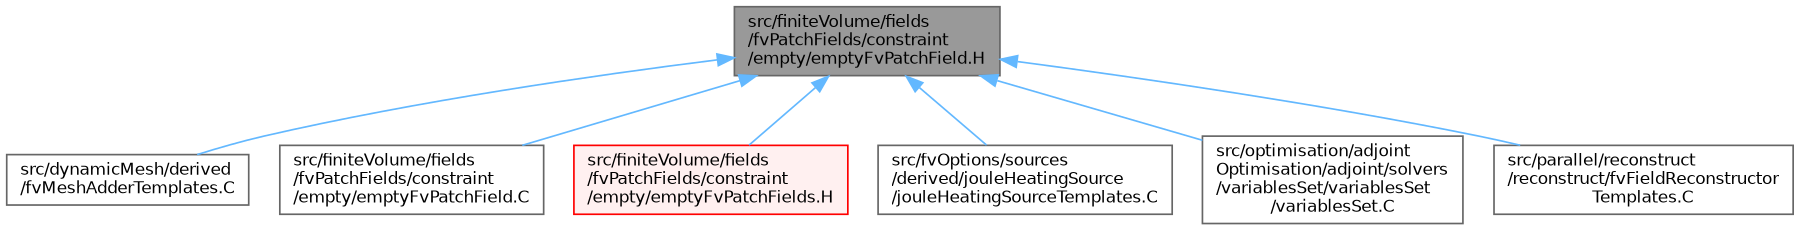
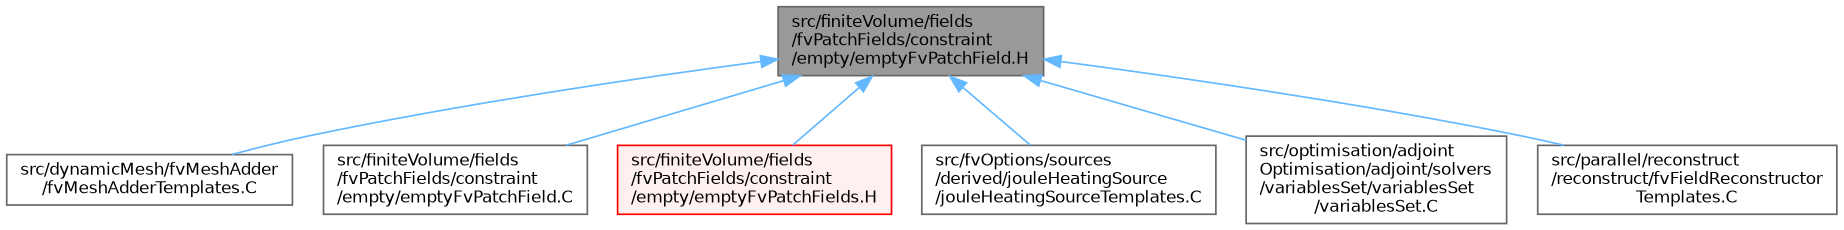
(128, 180) -> (150, 180)
